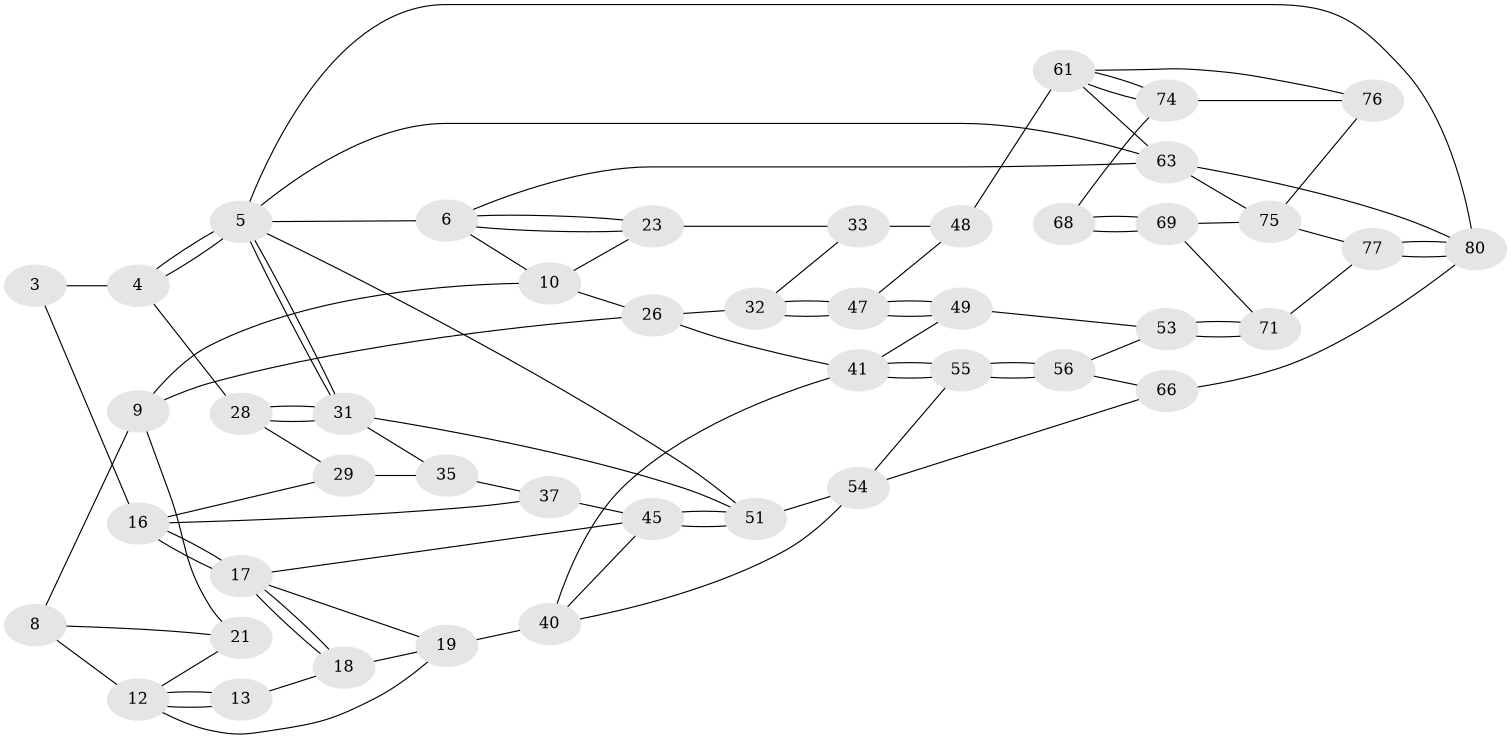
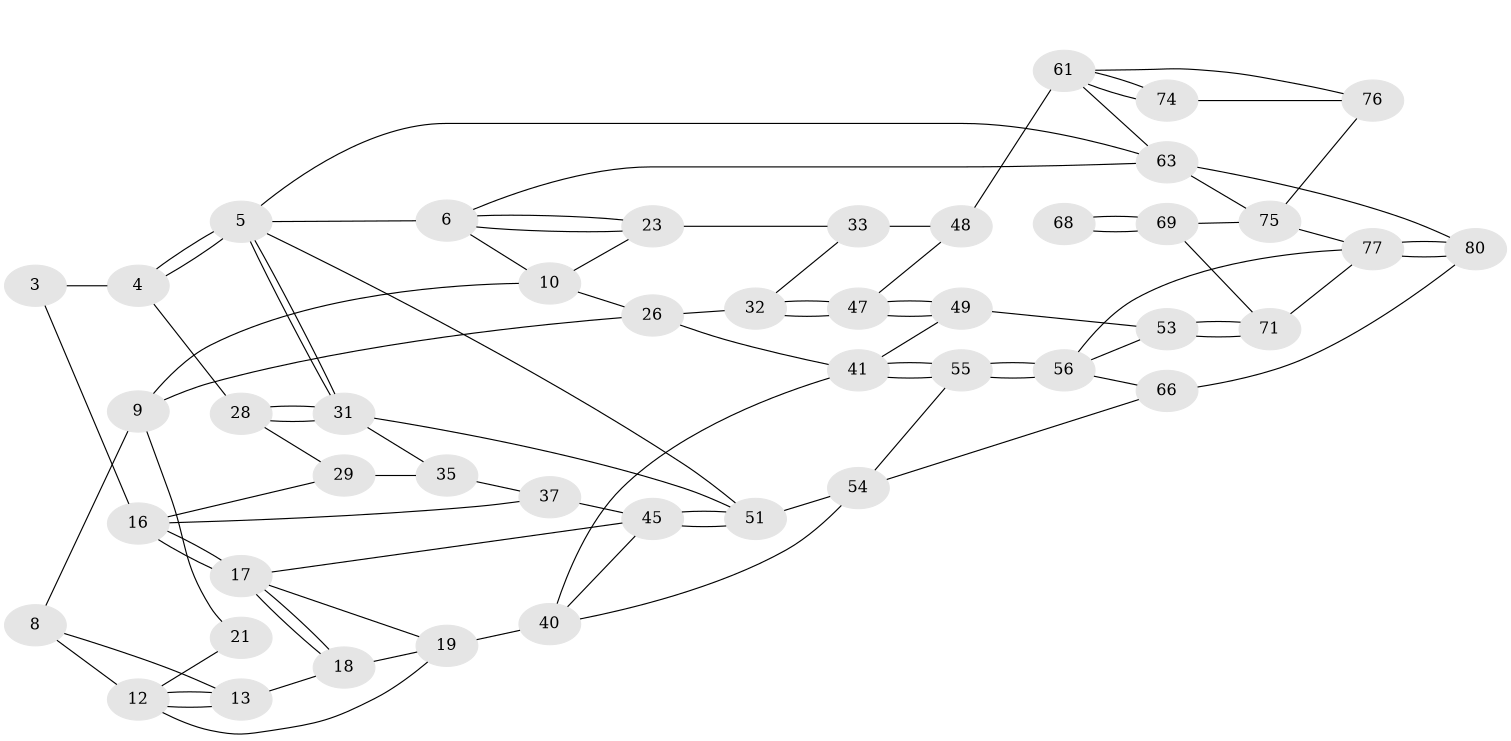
(876, 5) -> none
(1116, 156) -> none
none -> (1198, 273)
(139, 629) -> (141, 658)
